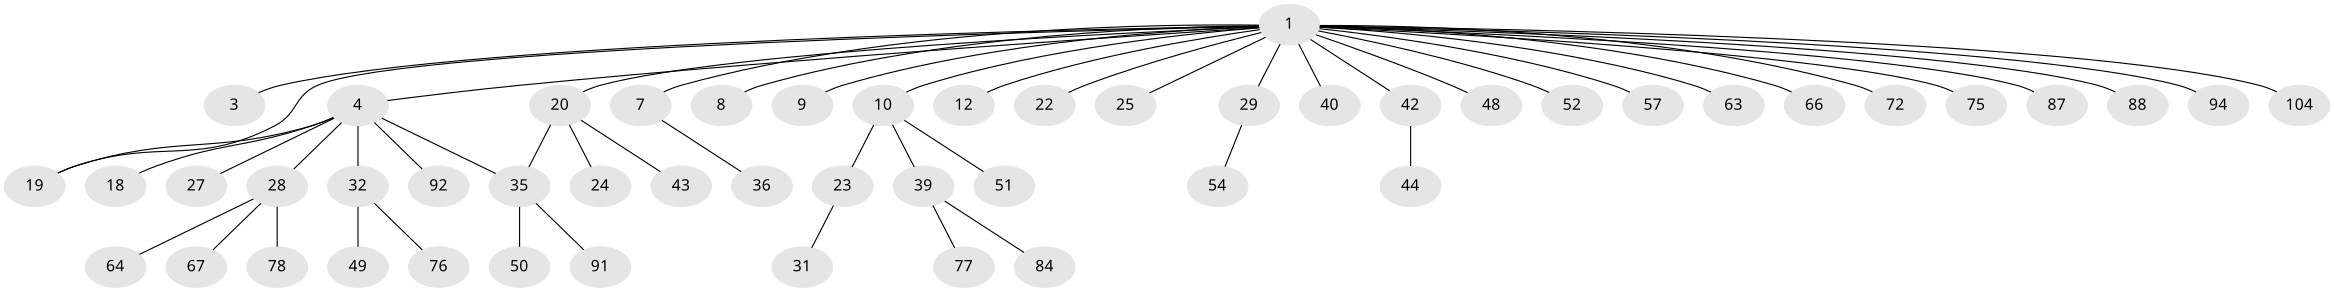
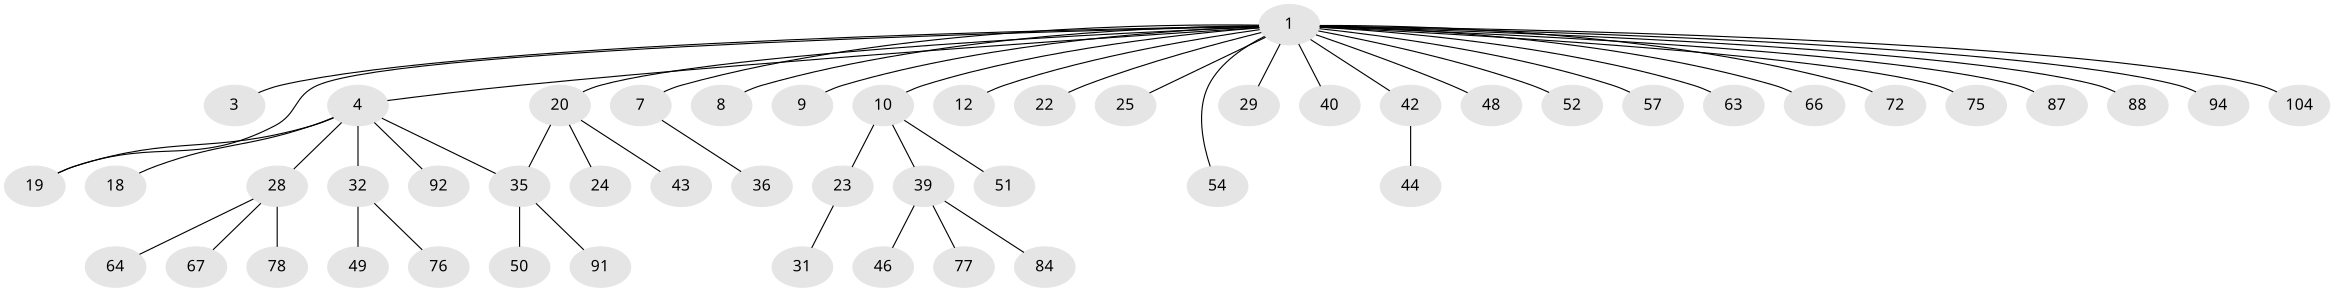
(1233, 146) -> (1207, 89)
(196, 186) -> none
none -> (883, 267)
